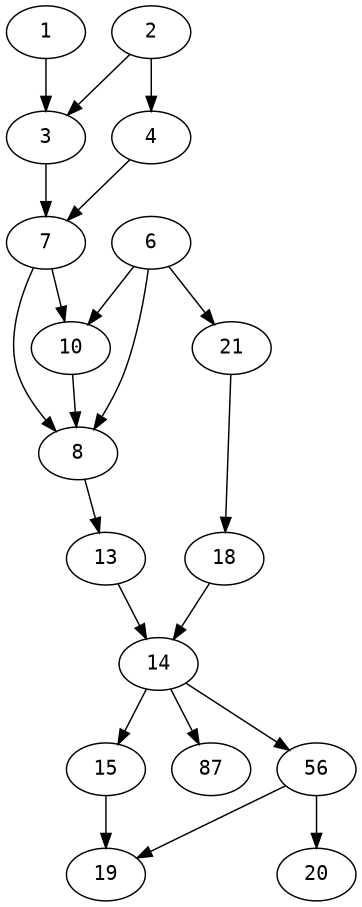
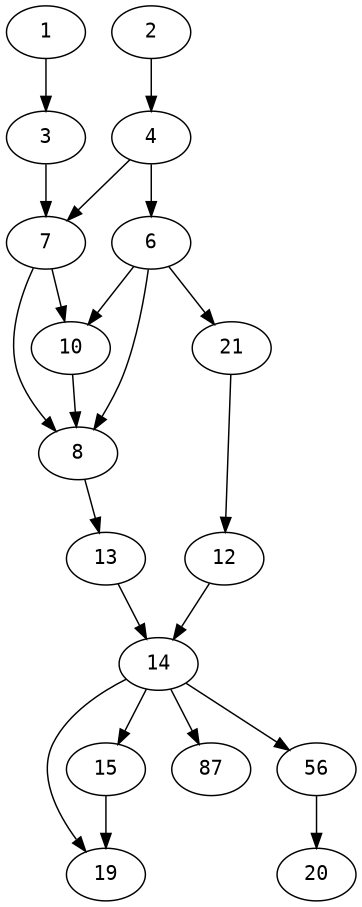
(104, 80) -> none
none -> (151, 183)
(224, 559) -> (224, 559)
(218, 819) -> (52, 746)
